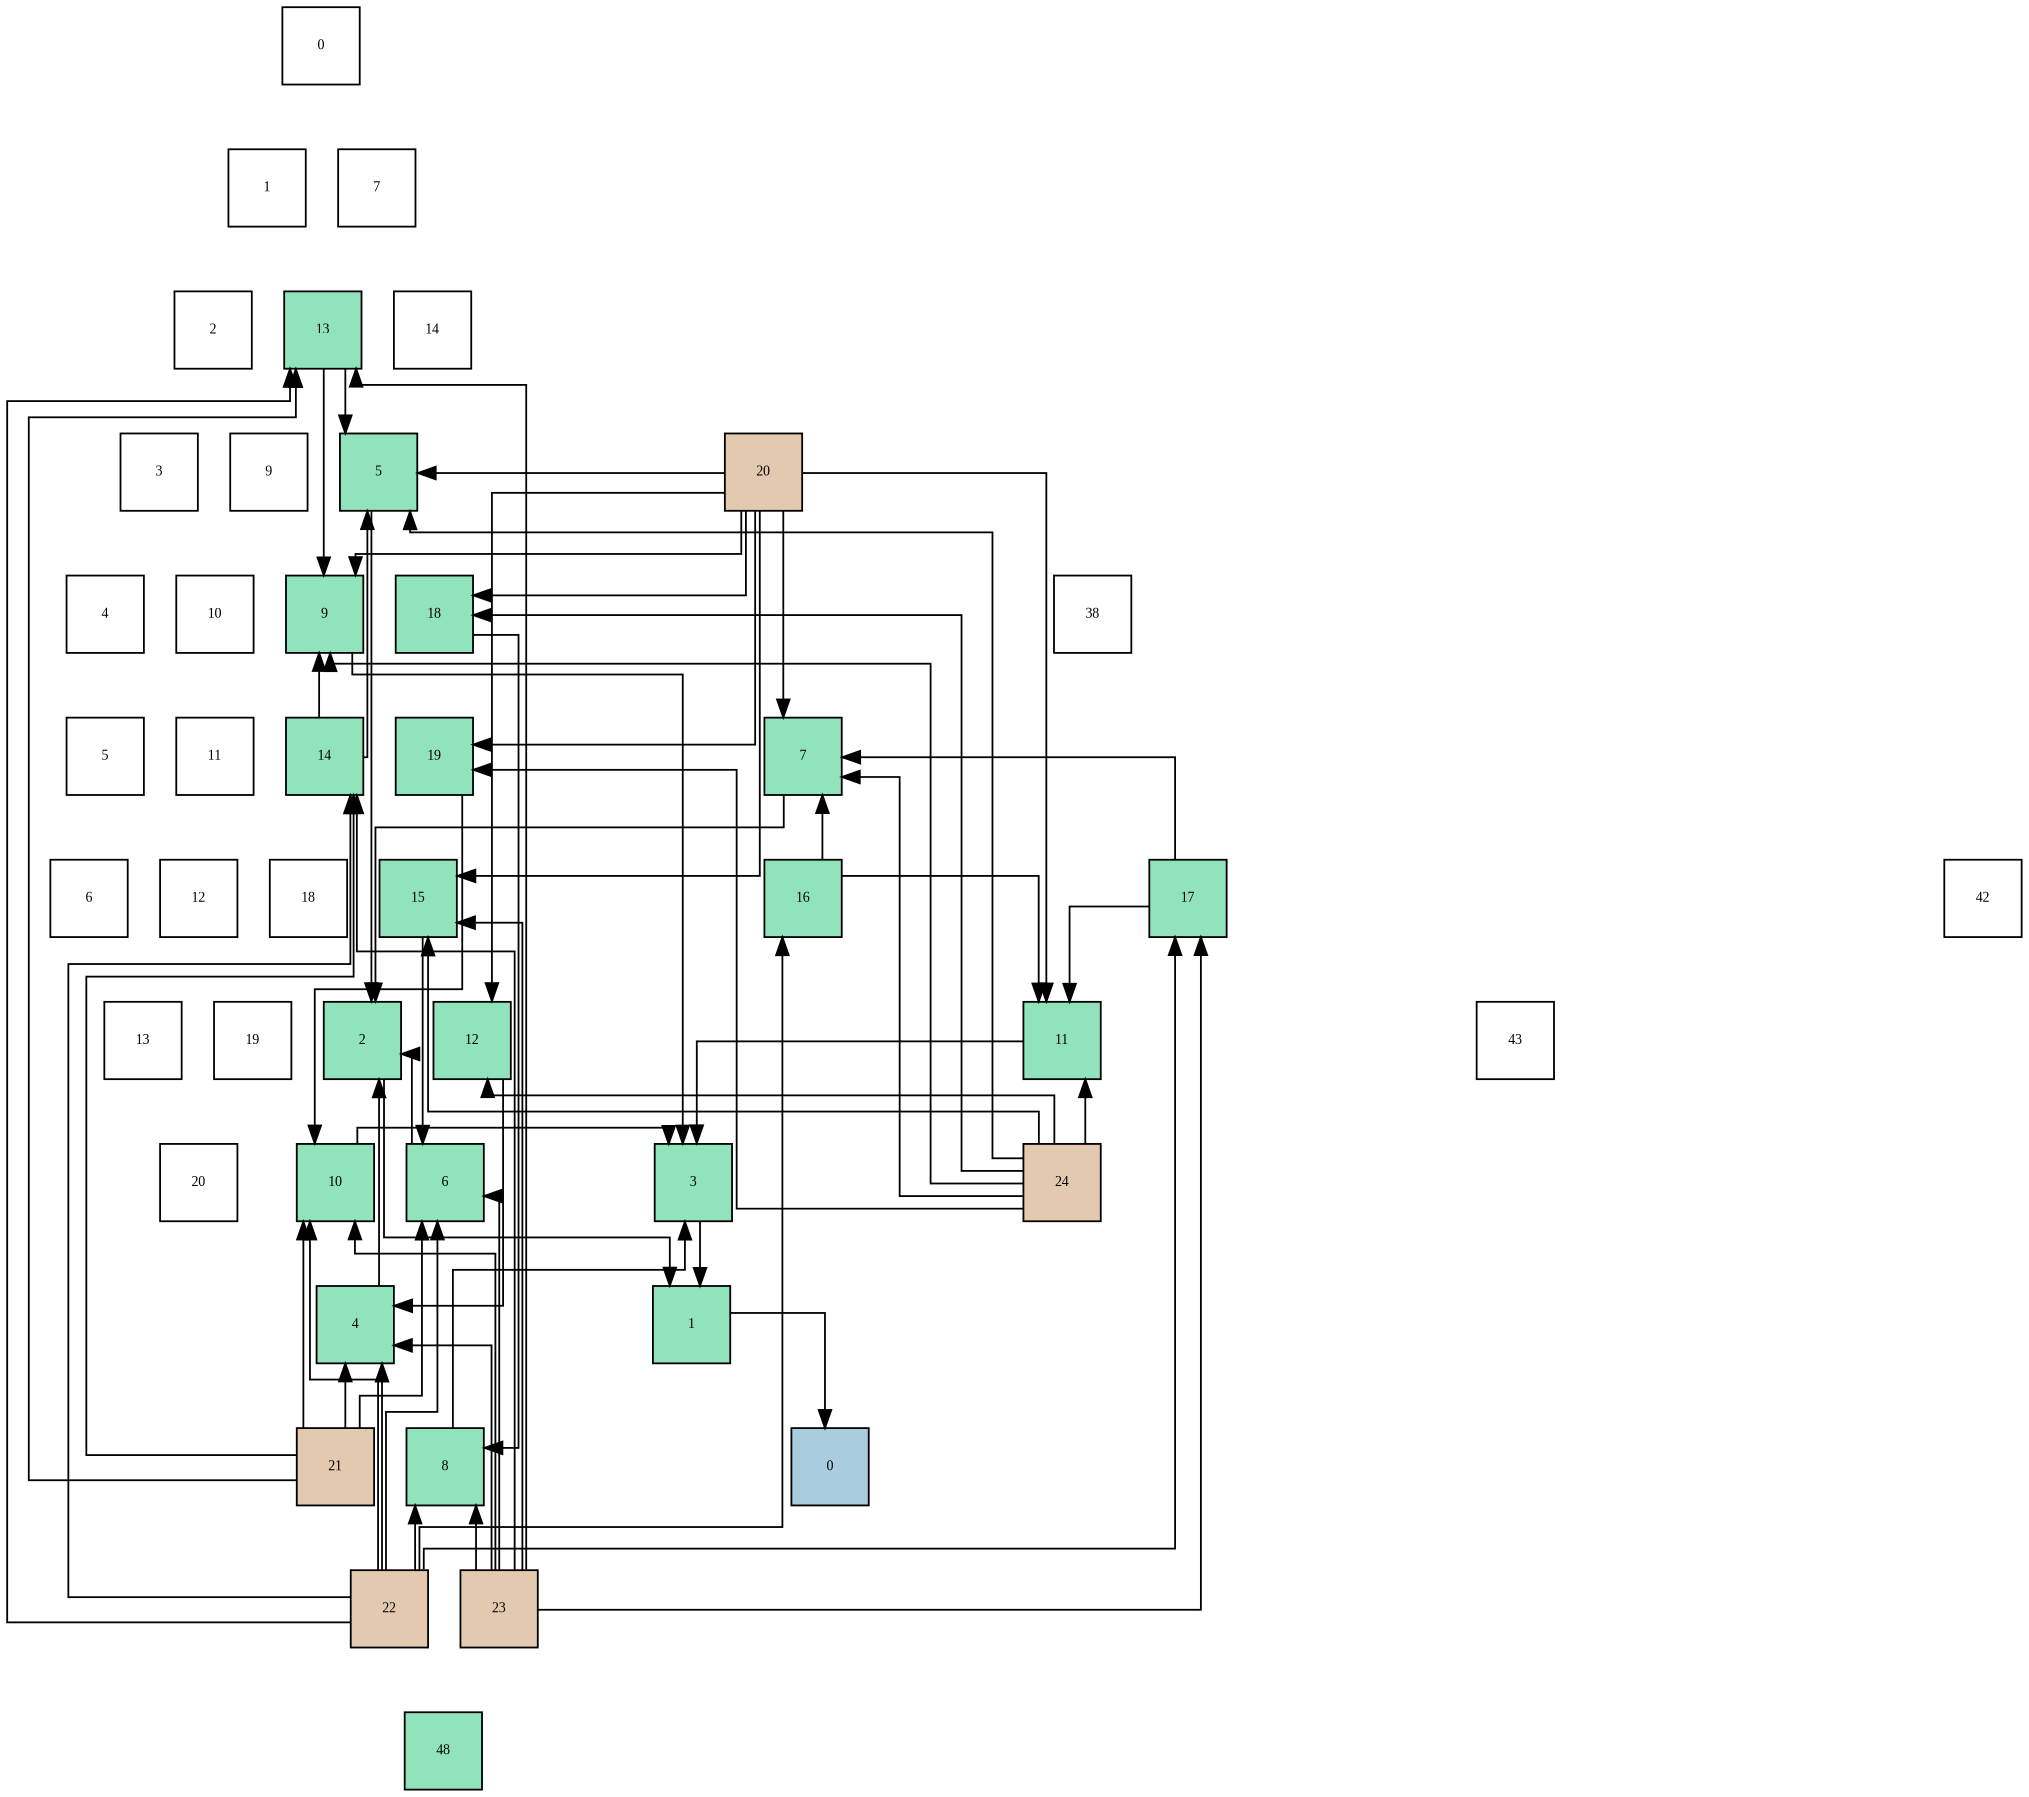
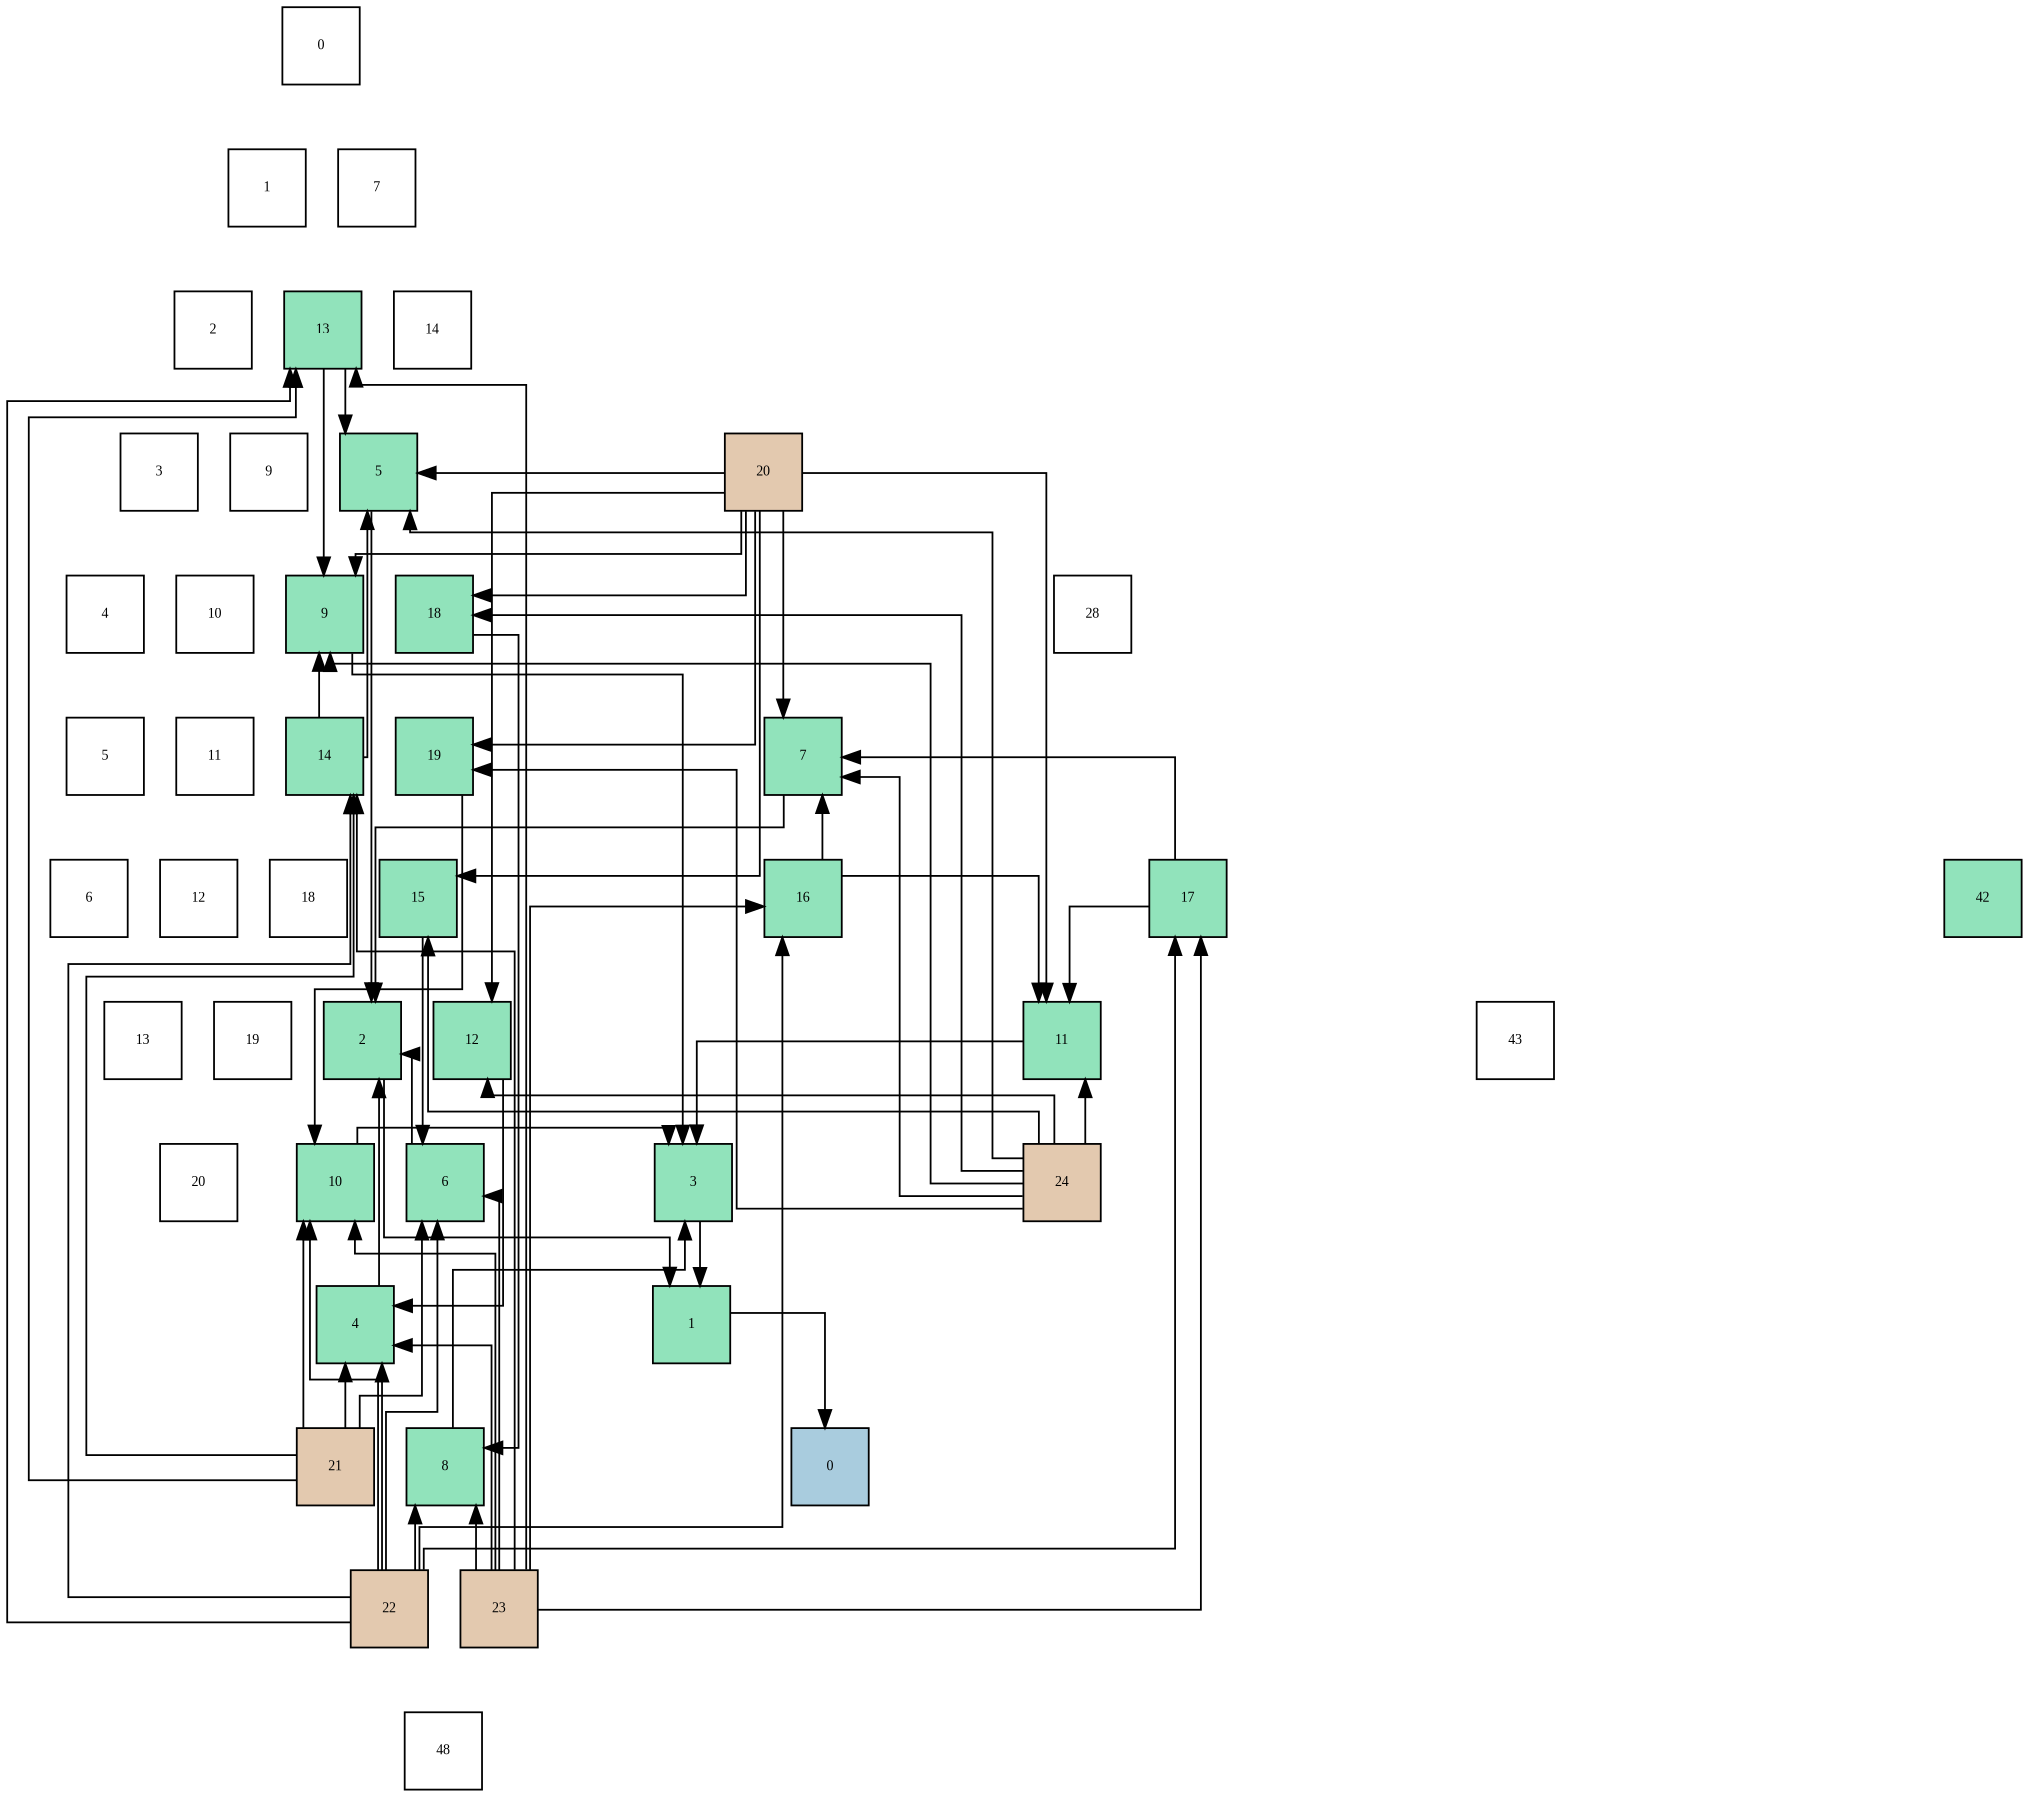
(1093, 614) -> (1093, 614)
(1983, 898) -> (1983, 898)
(522, 1223) -> (530, 1130)
(443, 1751) -> (443, 1751)
